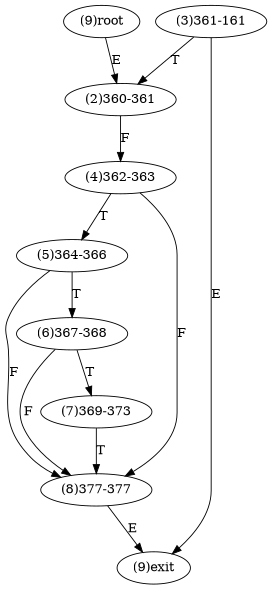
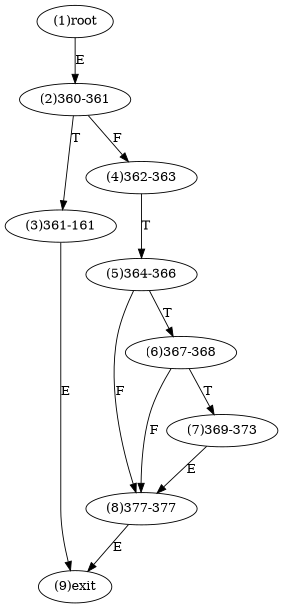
(102, 22) -> (75, 22)
(169, 58) -> (68, 158)
(177, 335) -> none
(101, 451) -> (191, 470)
